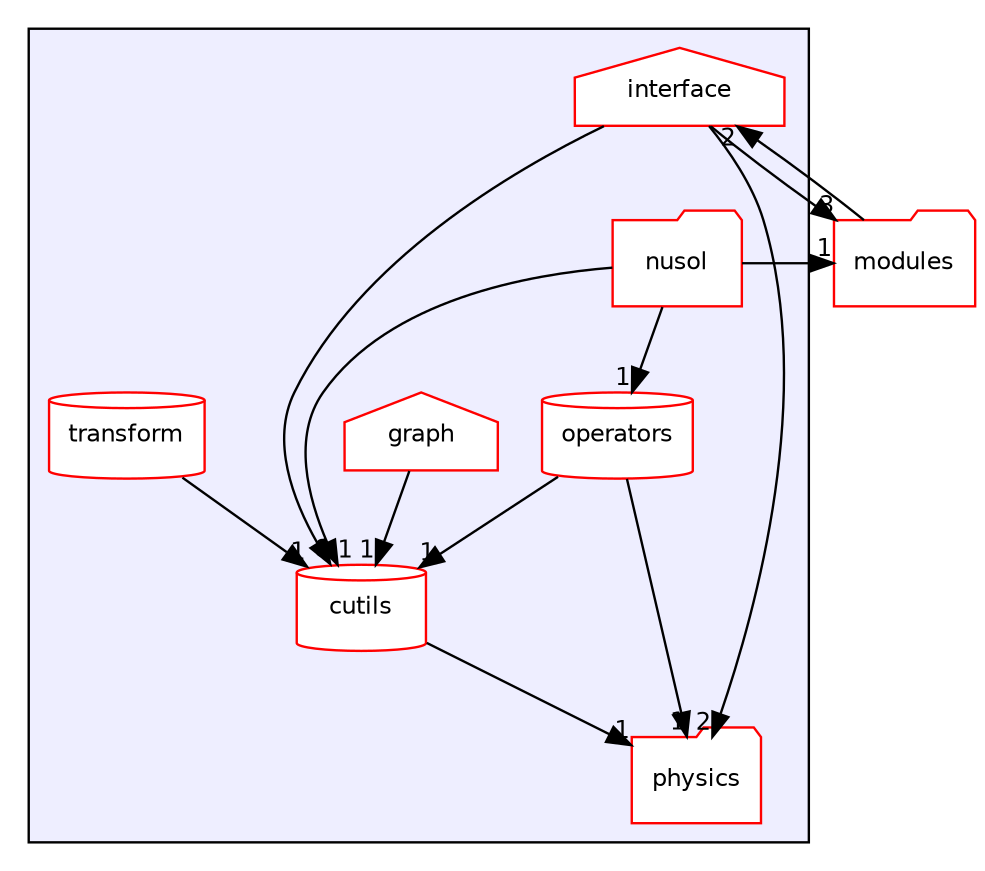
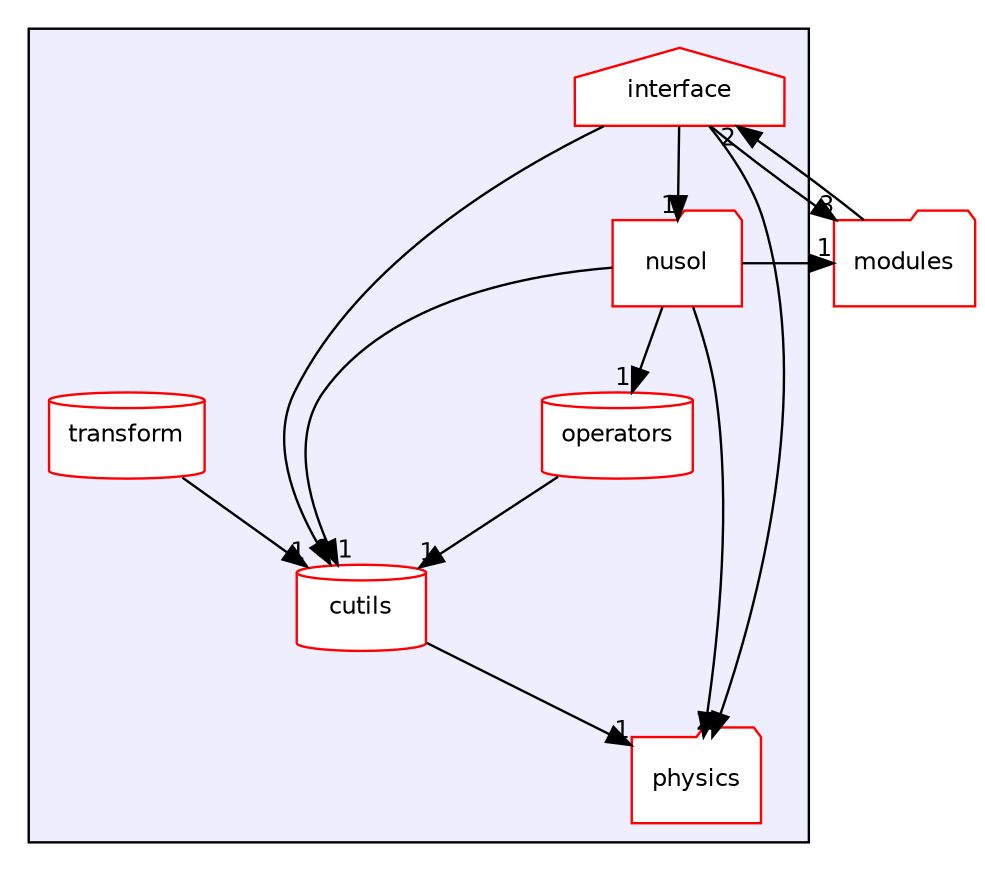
none -> (679, 161)
(421, 436) -> none
(654, 596) -> (723, 509)
